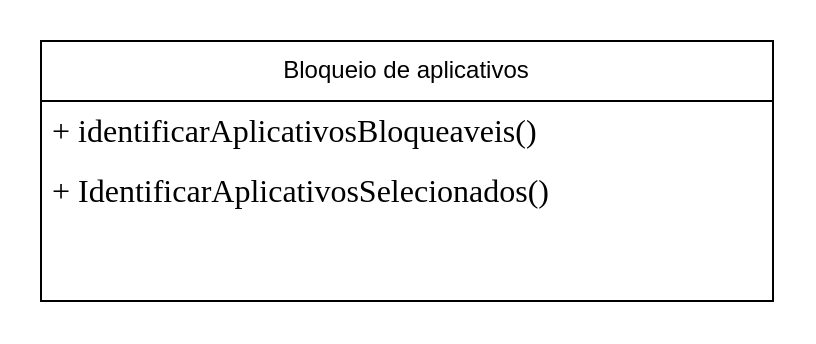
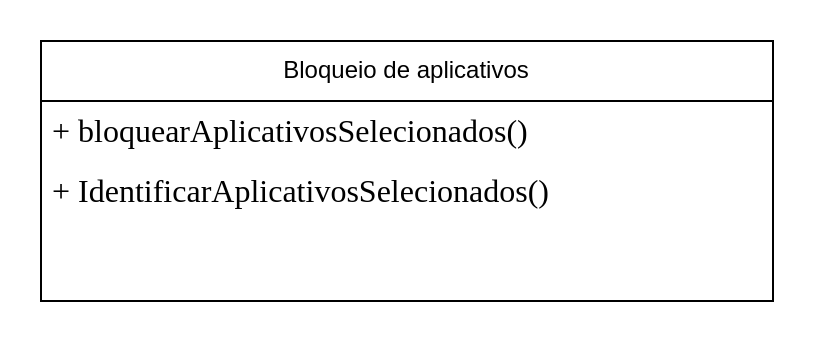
(274, 131) -> (266, 131)
